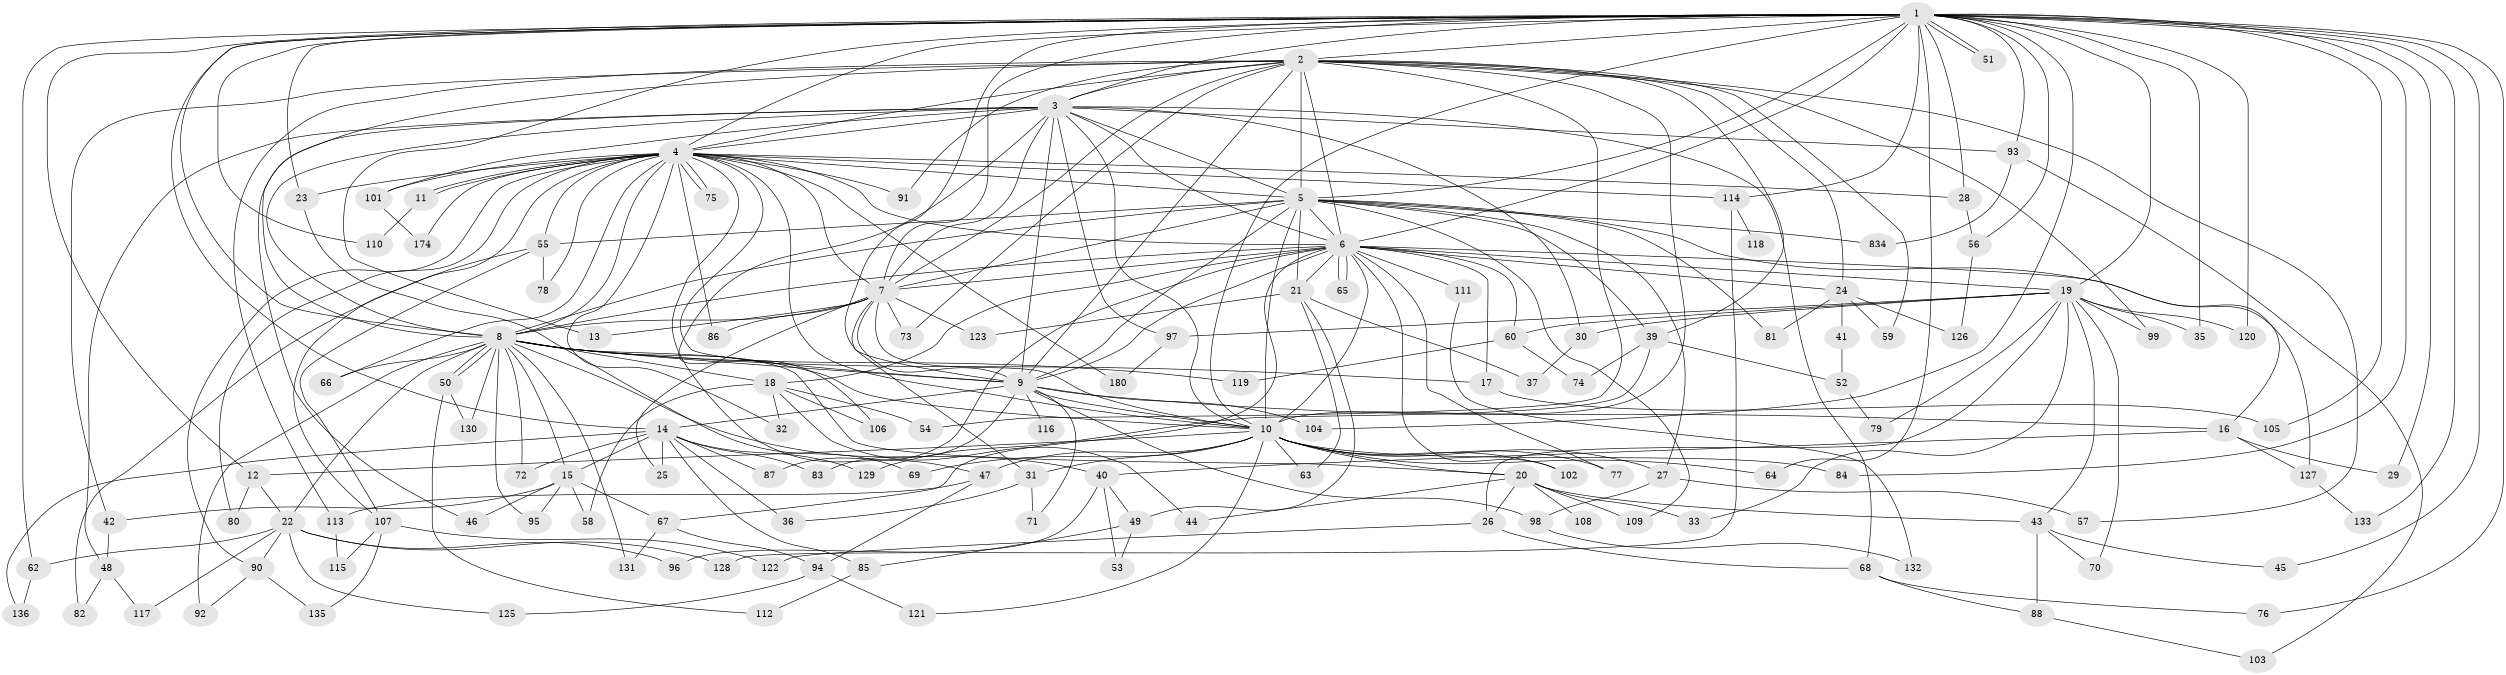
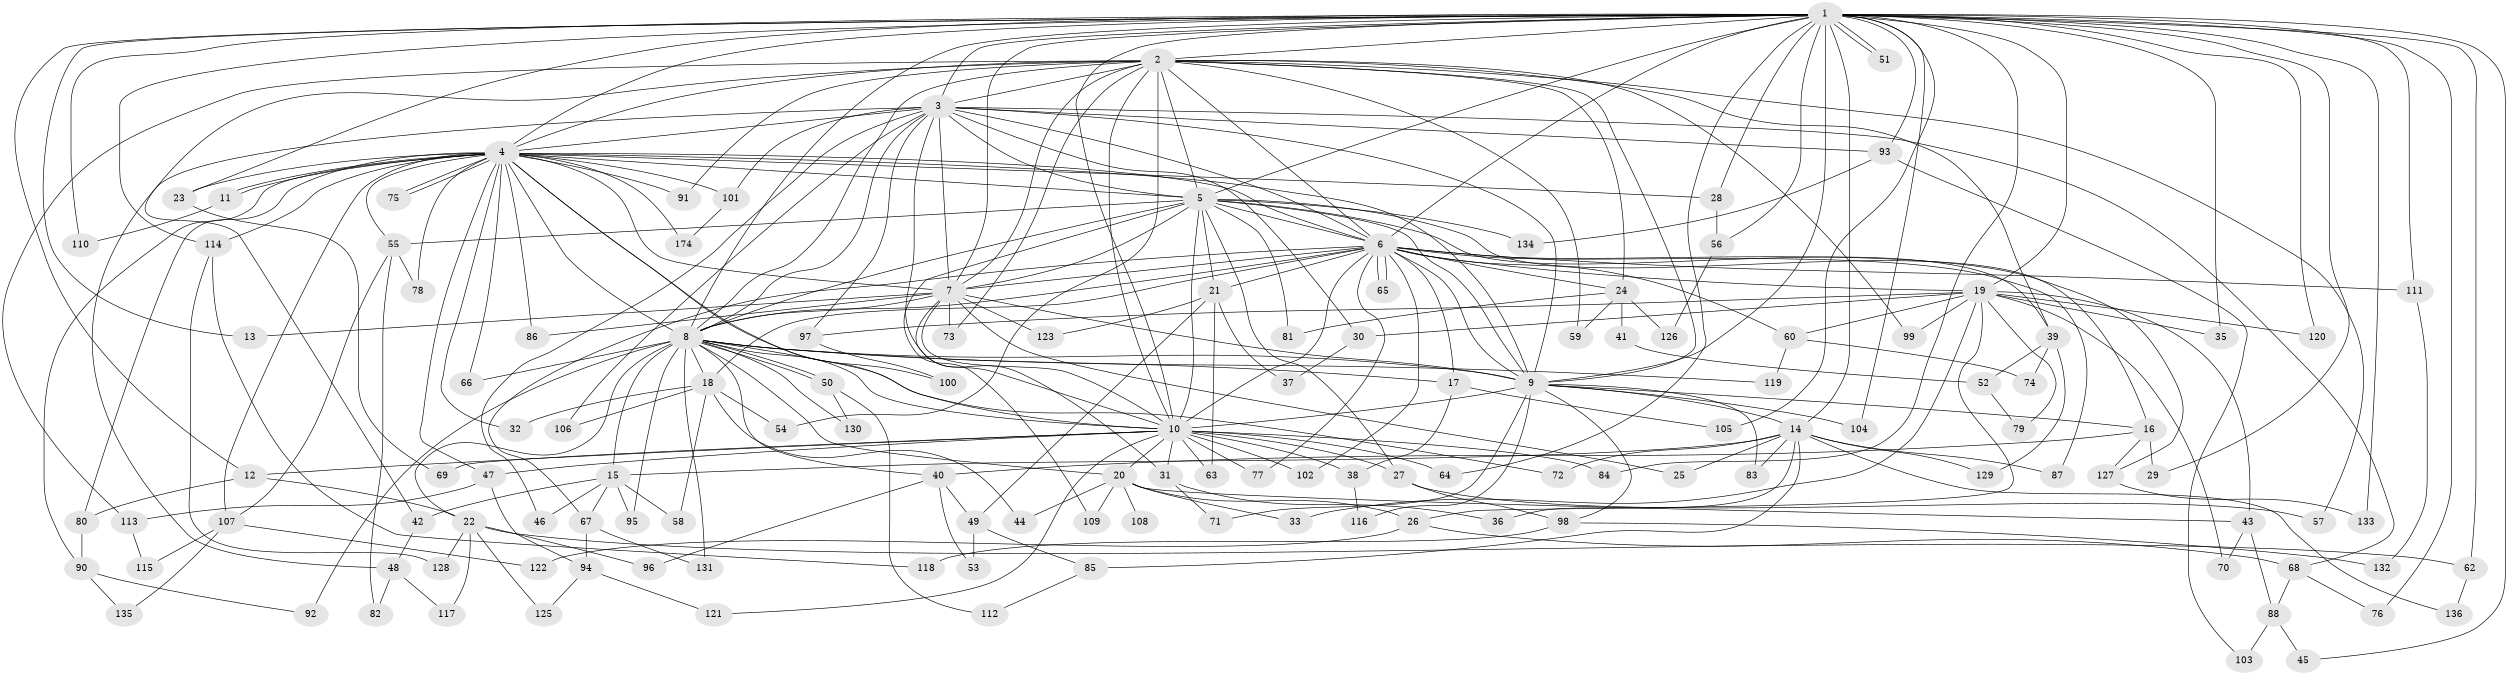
none -> (2389, 51)
(1878, 245) -> (1526, 245)
(1118, 384) -> (948, 384)
none -> (1353, 476)
none -> (1229, 542)
(272, 545) -> (82, 545)
(2156, 555) -> (2289, 638)
